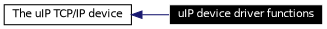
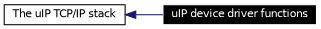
(68, 15) -> (65, 15)
